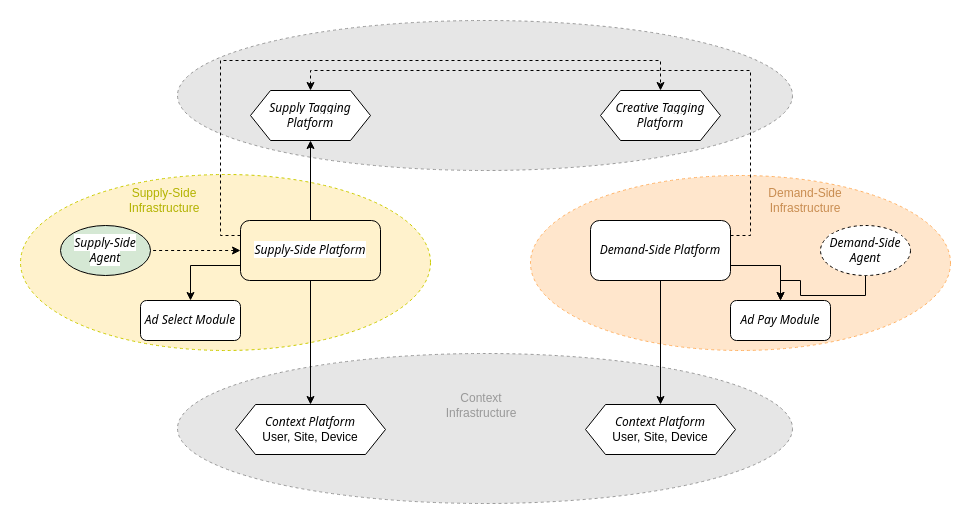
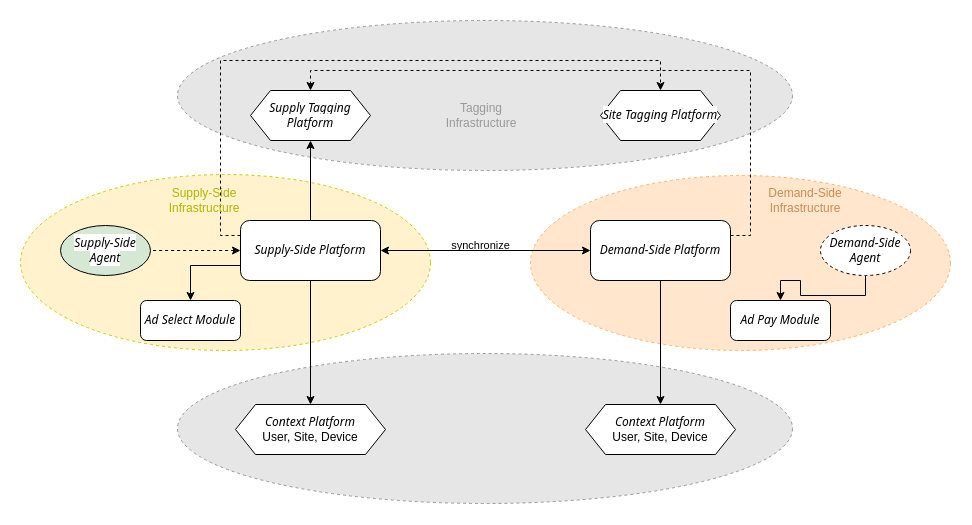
none -> (482, 116)
(661, 116) -> (661, 116)
(165, 201) -> (205, 201)
(311, 251) -> (311, 251)
none -> (486, 251)
(762, 266) -> none
(482, 406) -> none
